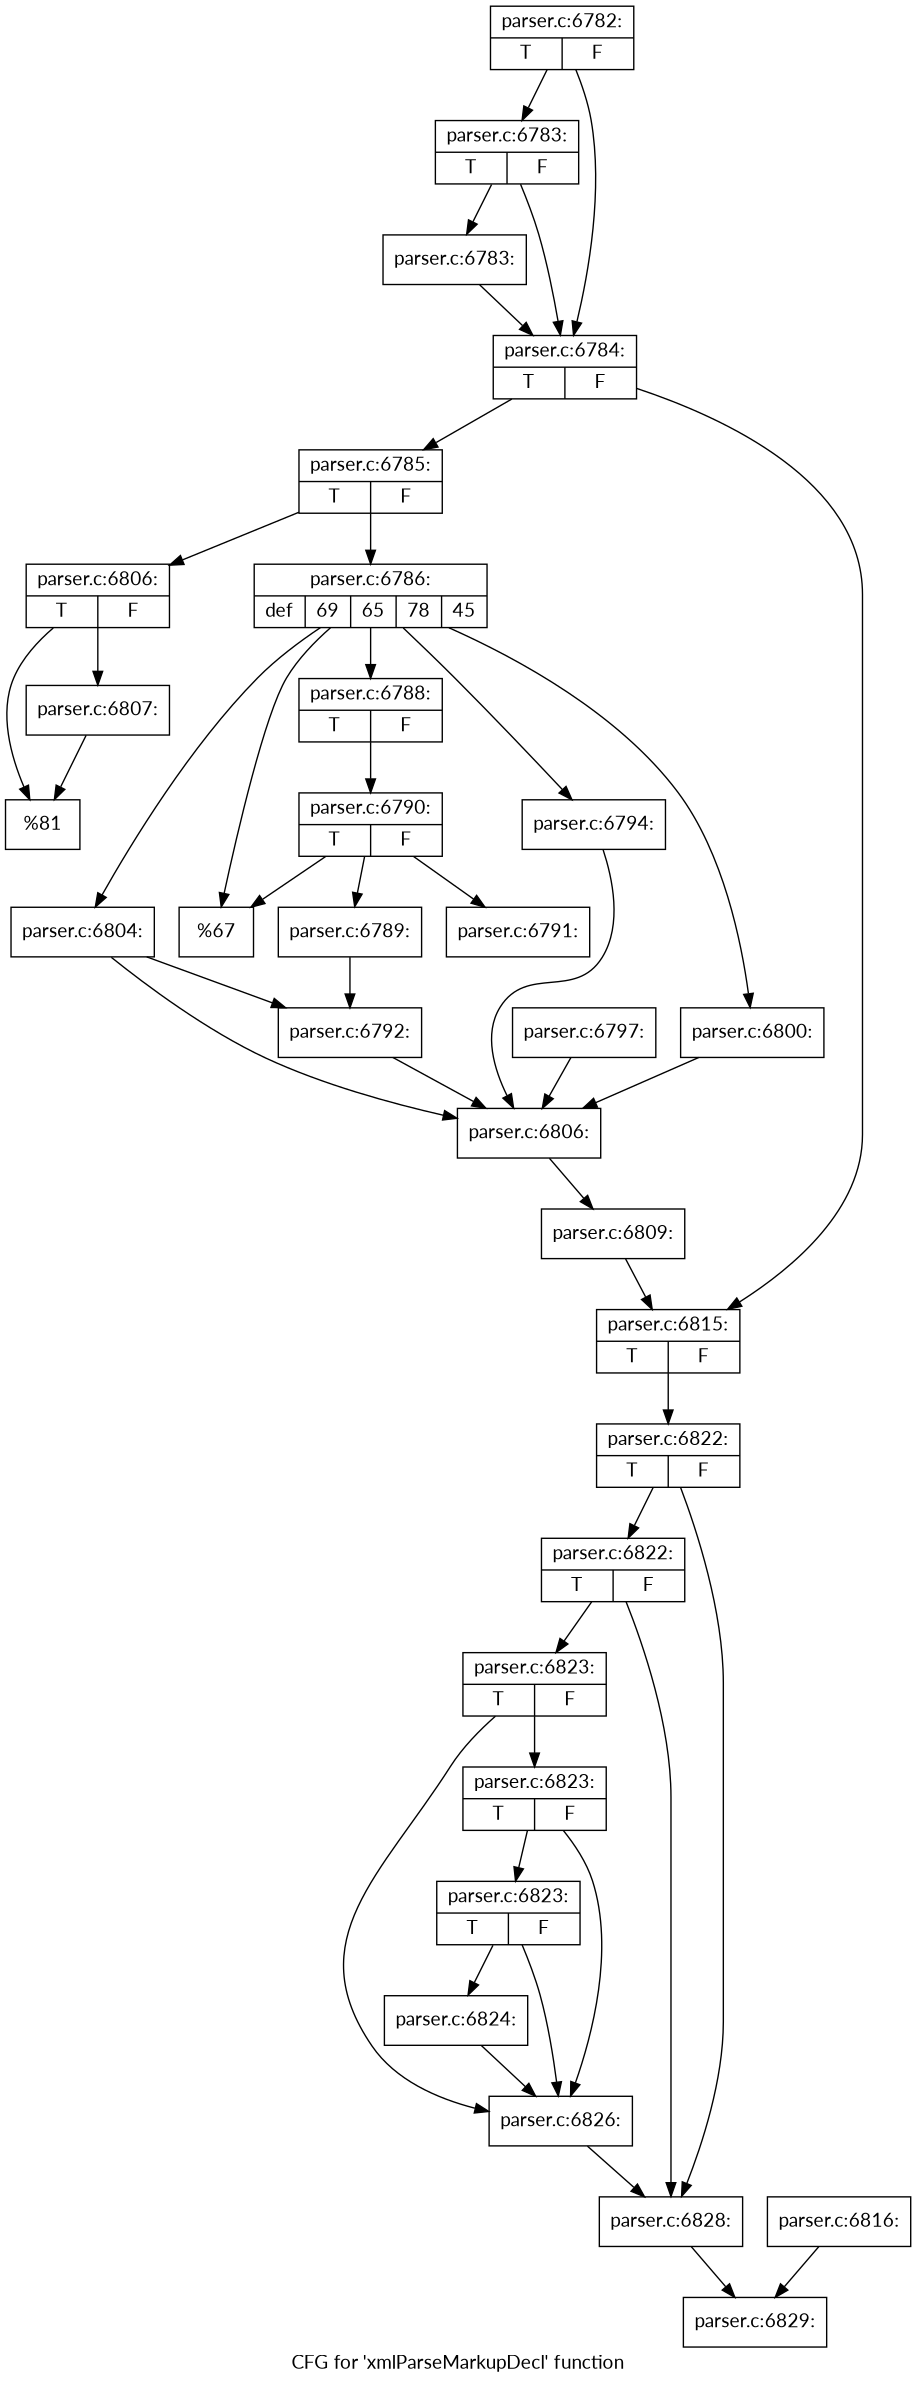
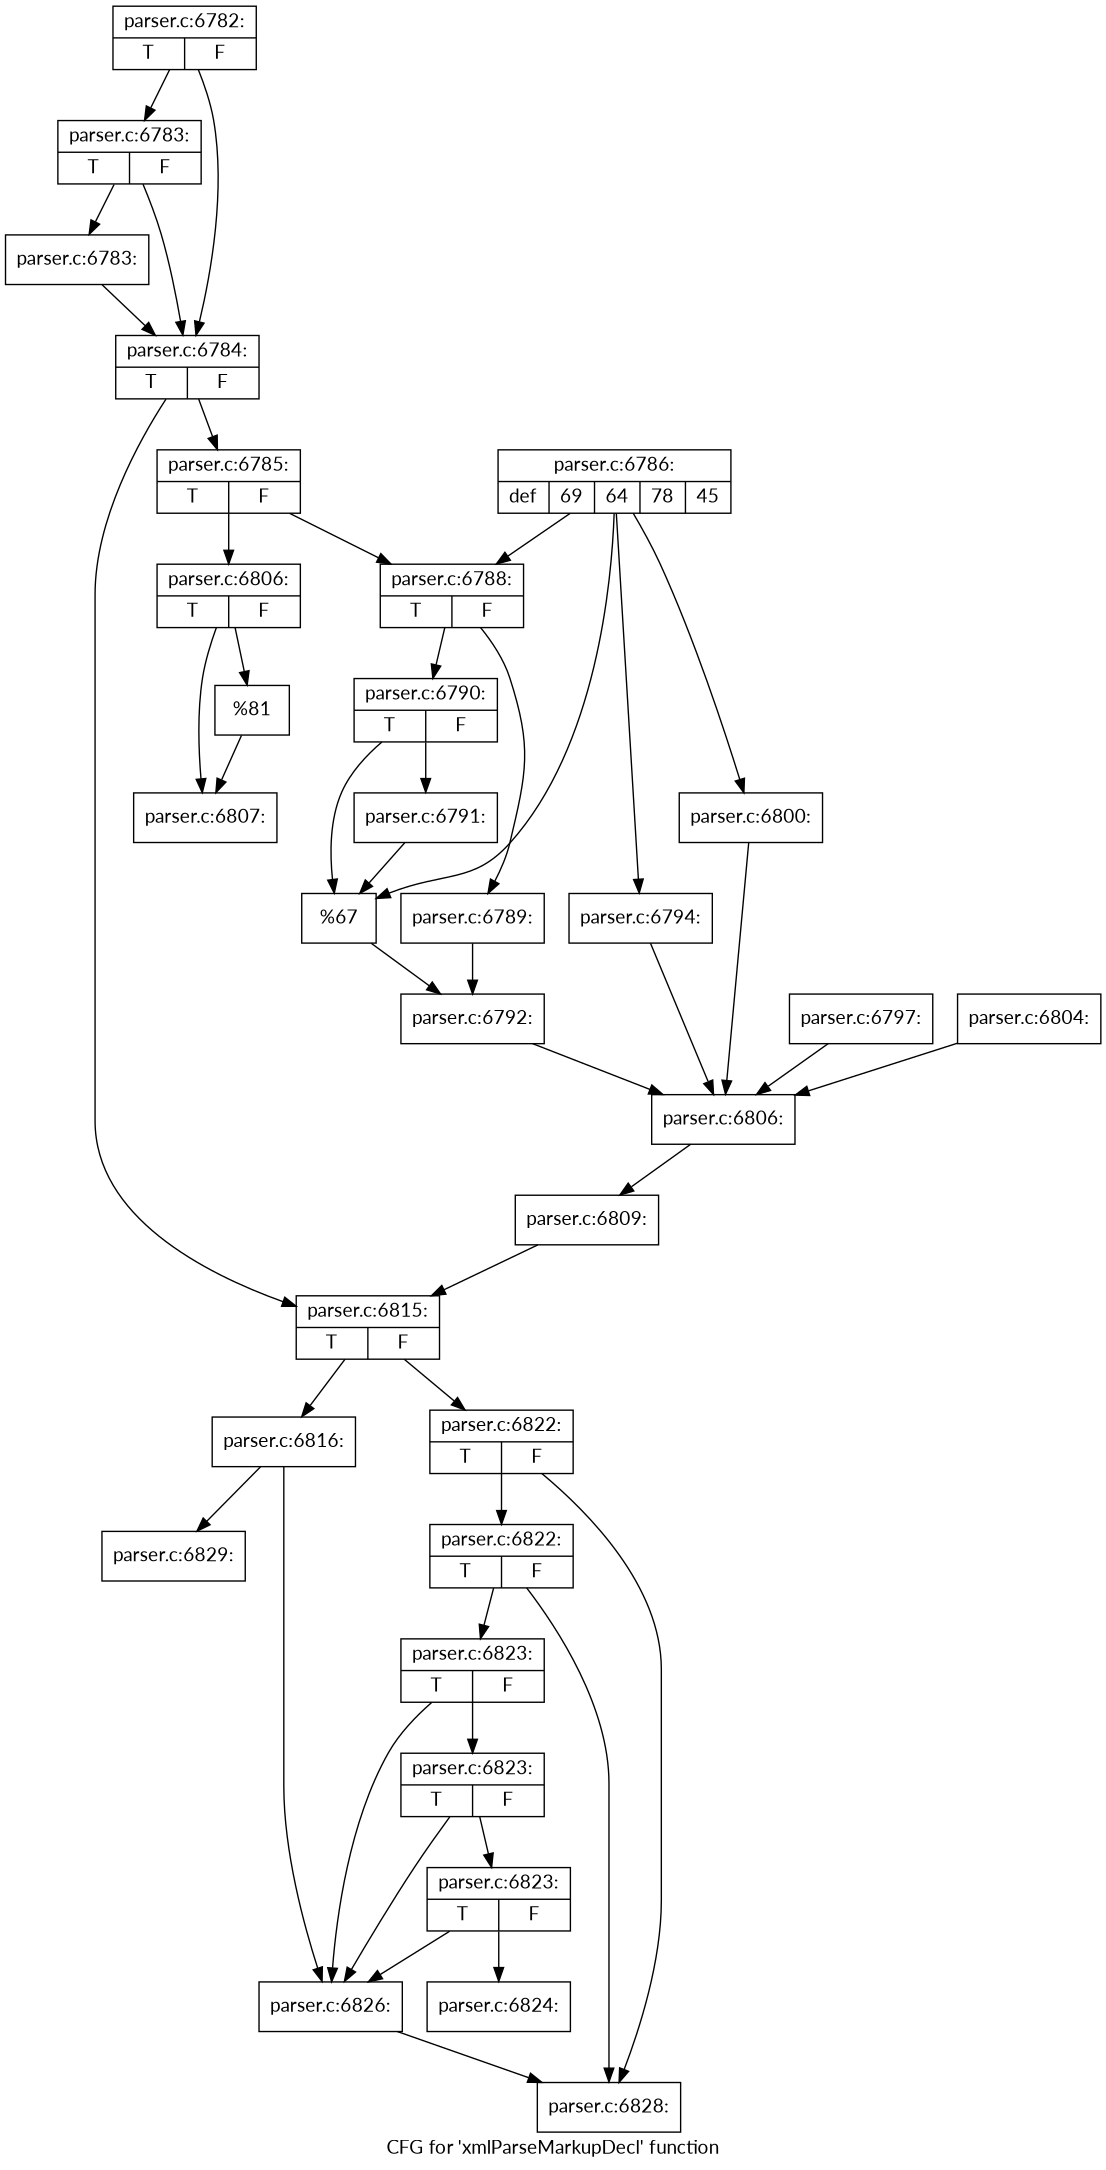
(371, 532) -> (334, 536)
(373, 611) -> (617, 497)
(197, 749) -> none
(73, 761) -> (232, 758)
none -> (387, 863)
(361, 875) -> (524, 752)
(210, 980) -> (400, 965)
none -> (328, 1382)
(503, 2066) -> (284, 1719)
(709, 2267) -> none
